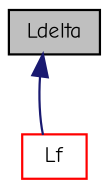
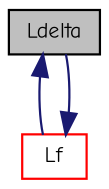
none -> (69, 83)
